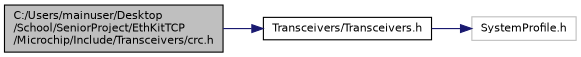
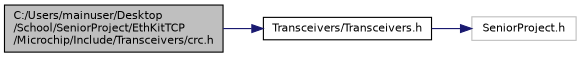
(524, 29) -> (524, 29)
